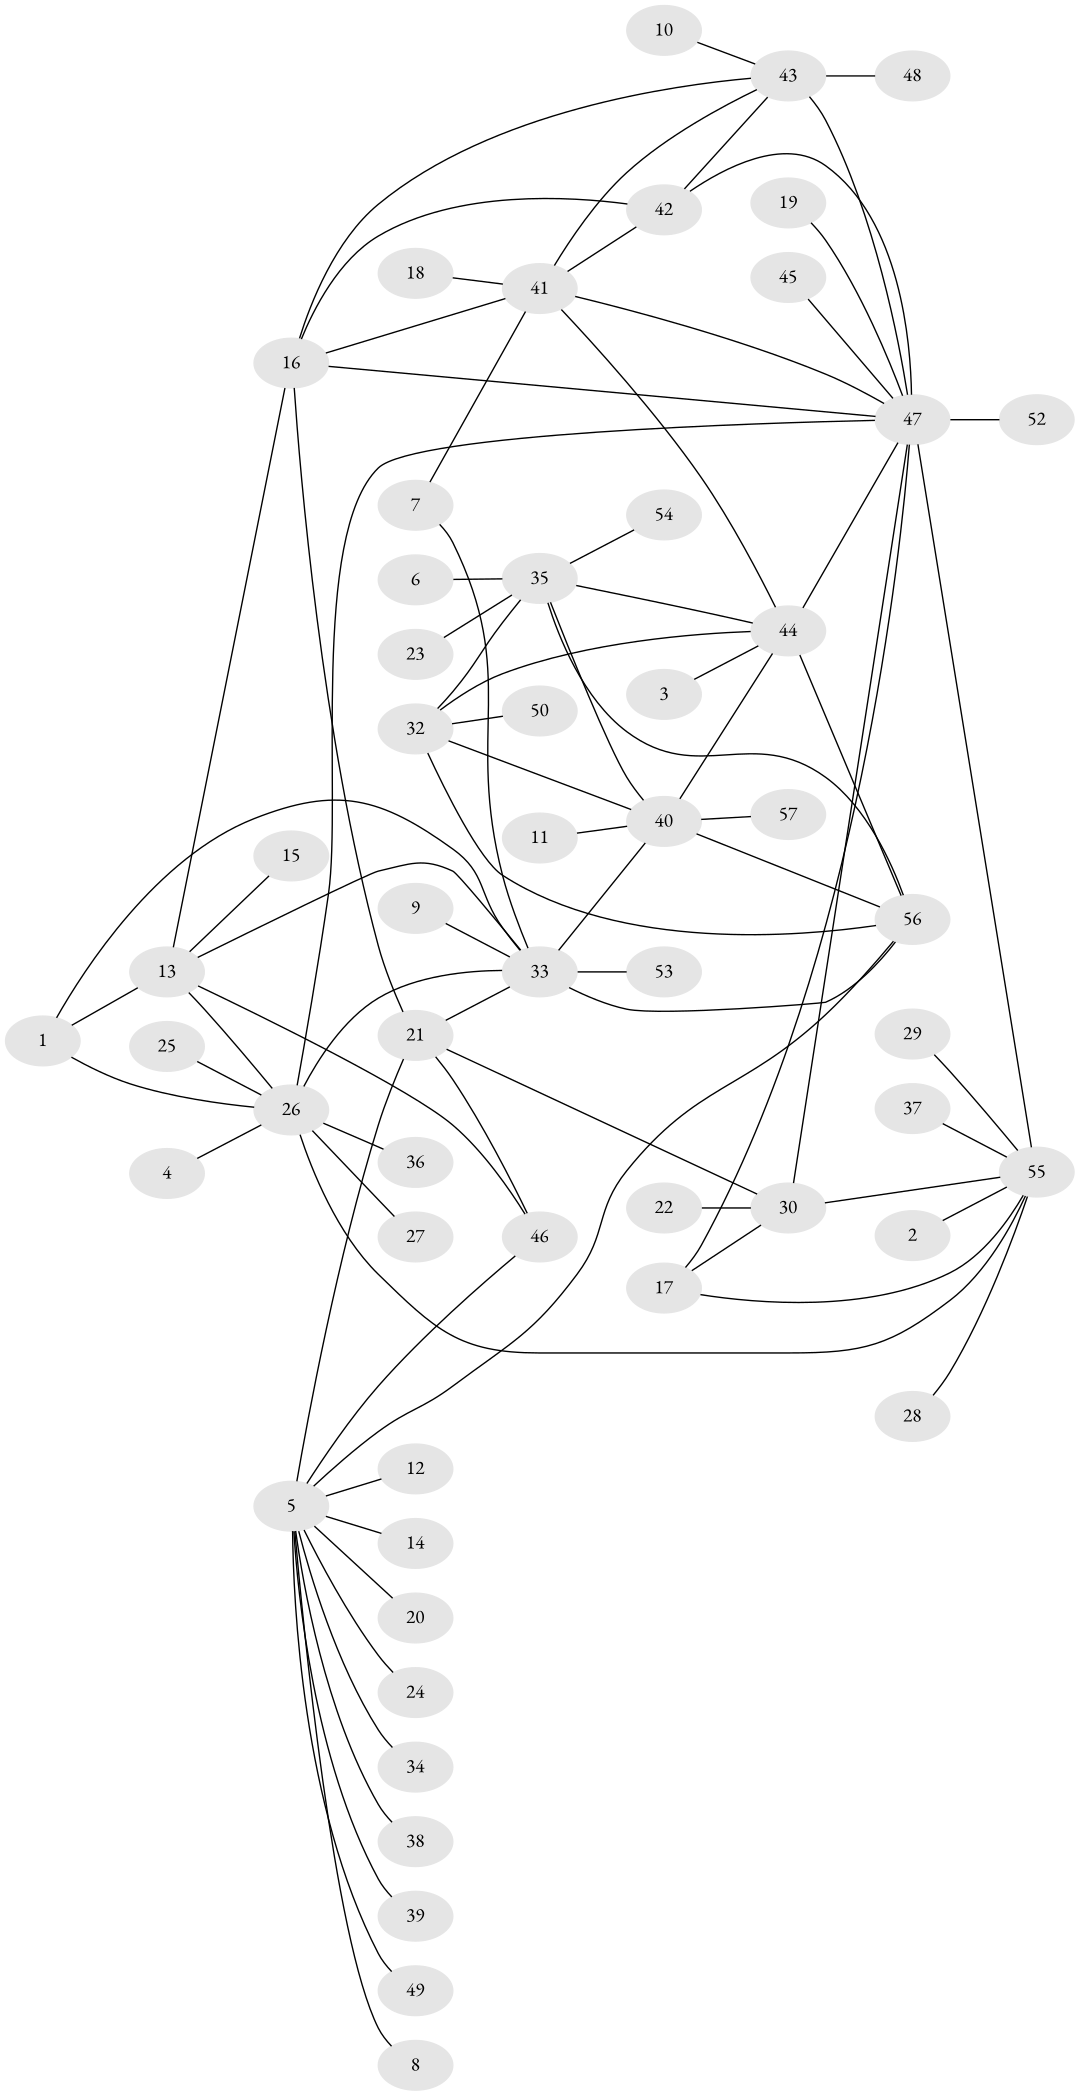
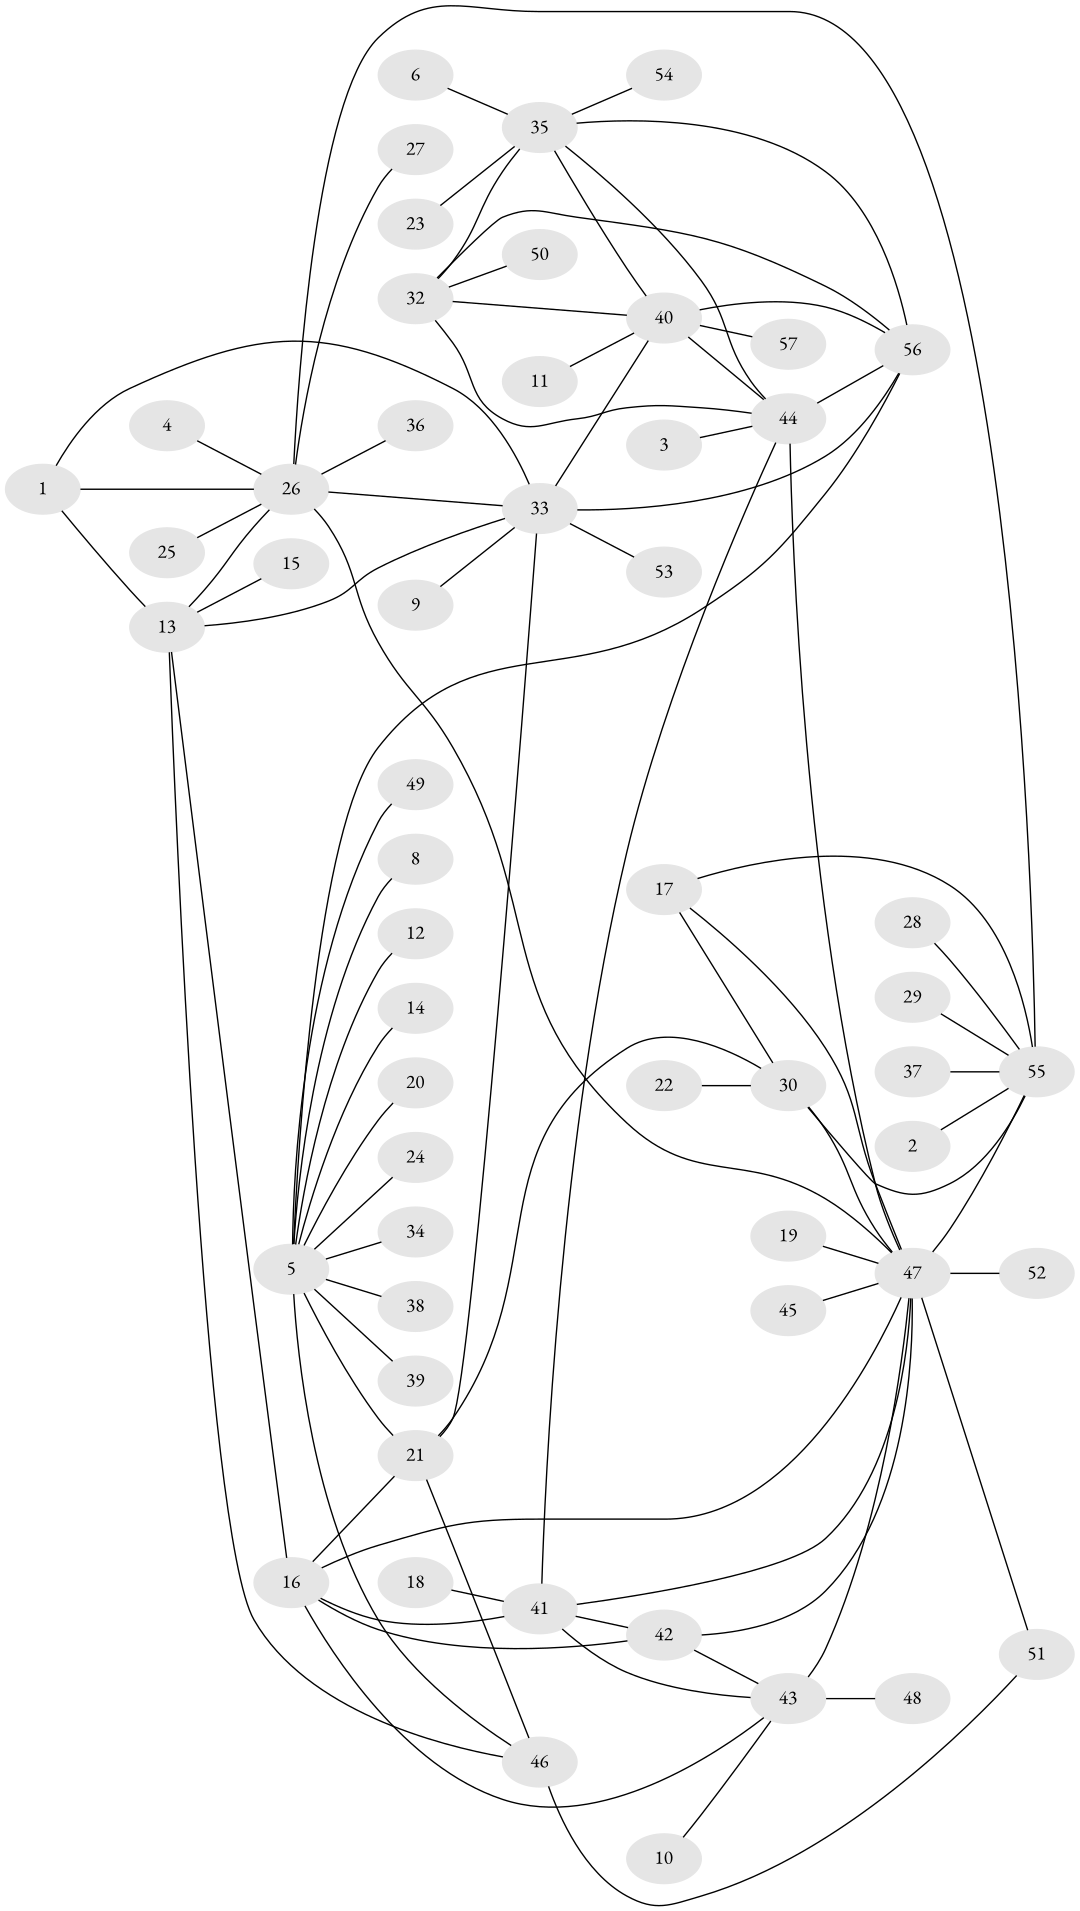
(416, 505) -> none
none -> (1037, 1654)
